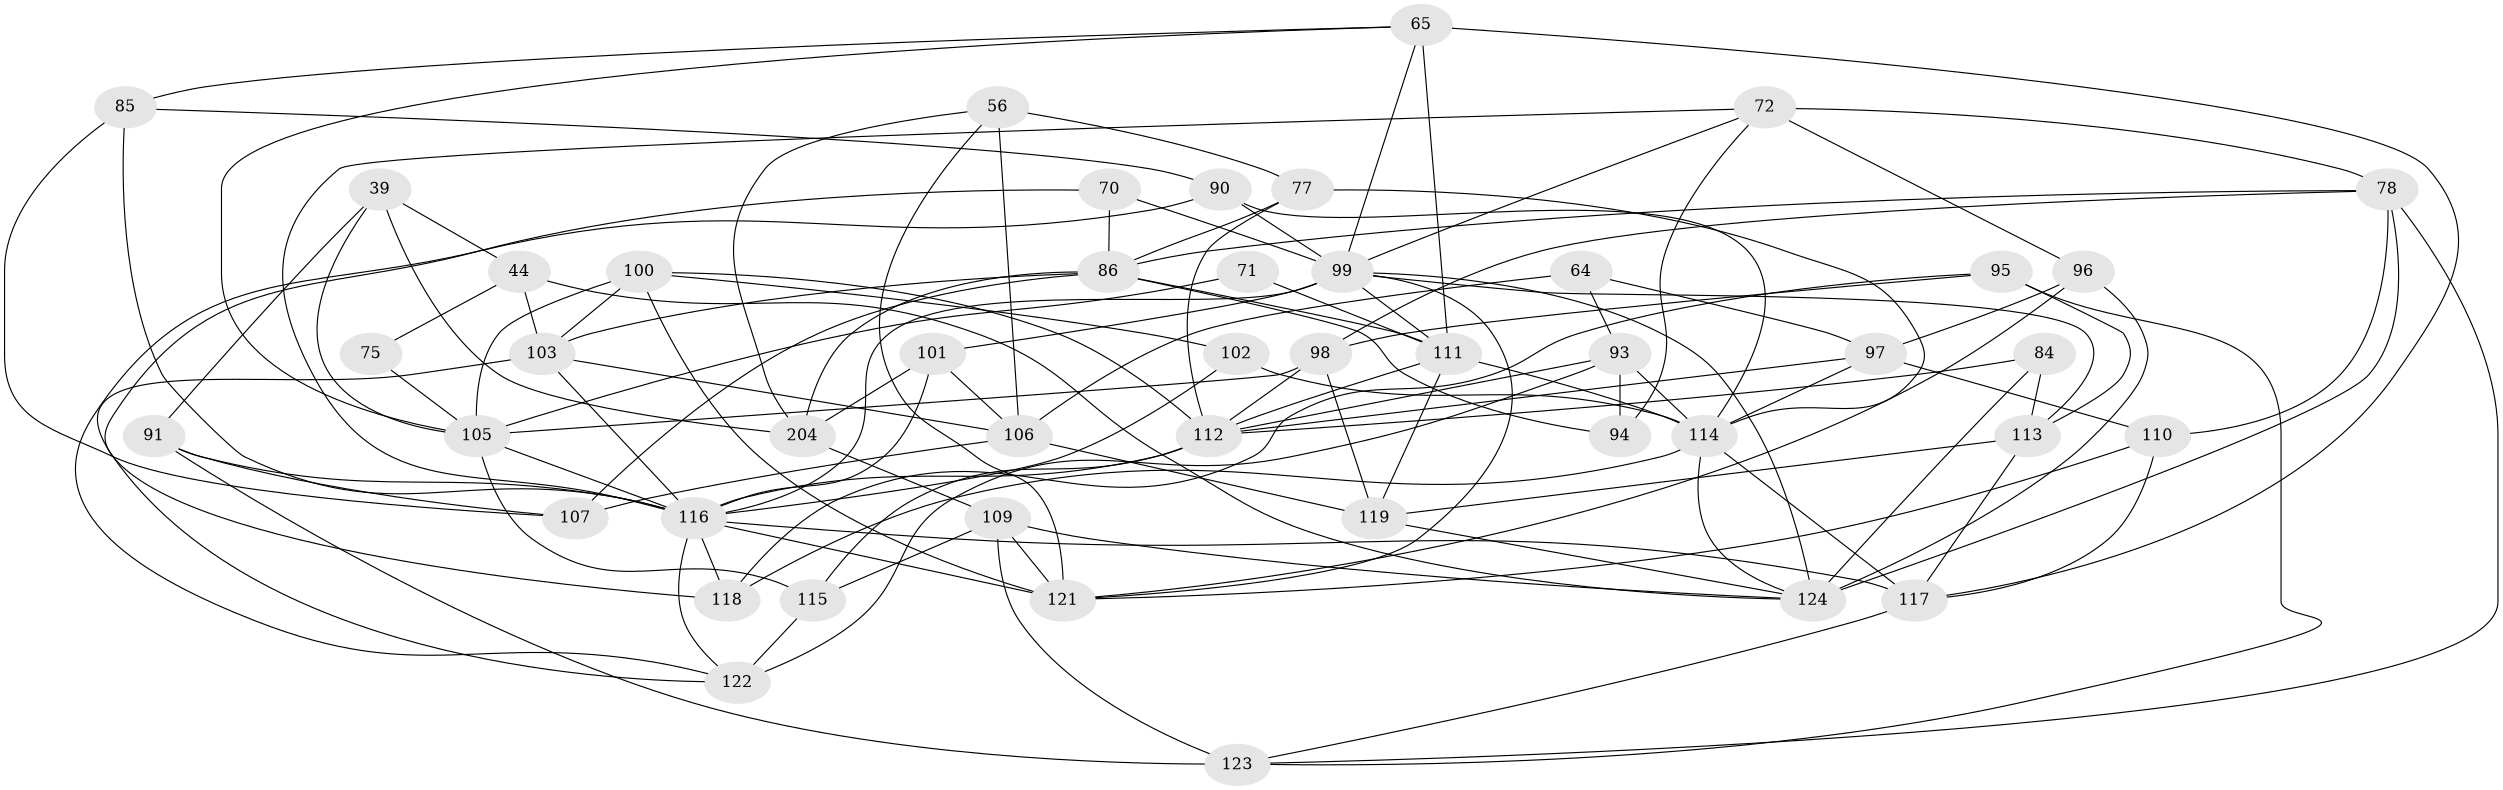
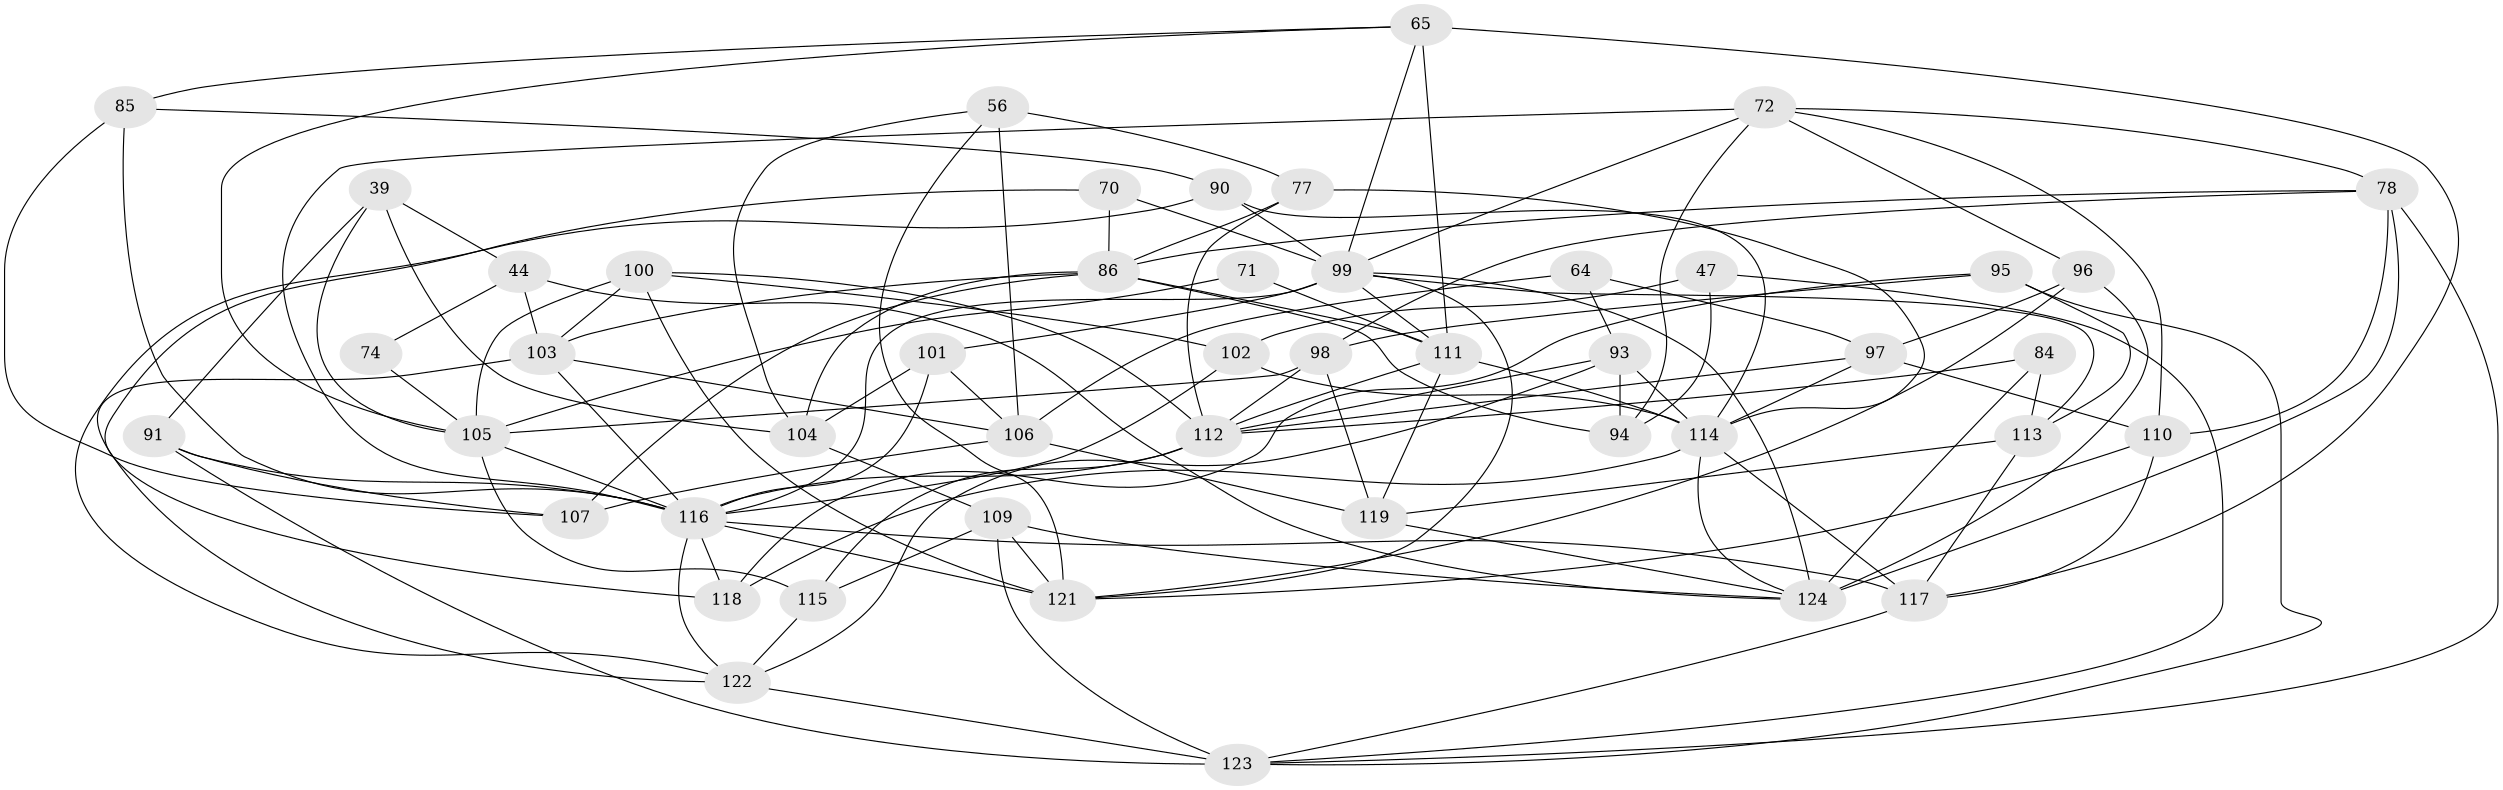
none -> (2038, 188)
none -> (1707, 272)
(371, 354) -> (371, 354)
(803, 436) -> (803, 436)
none -> (988, 724)
